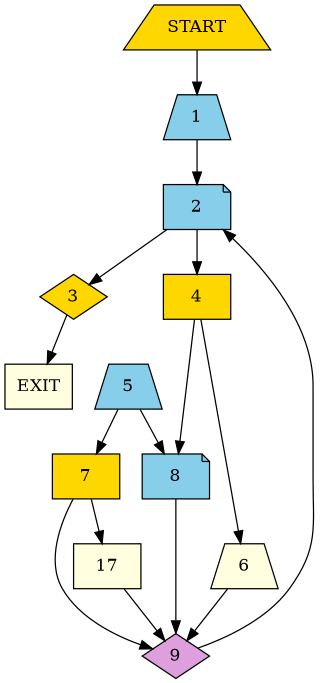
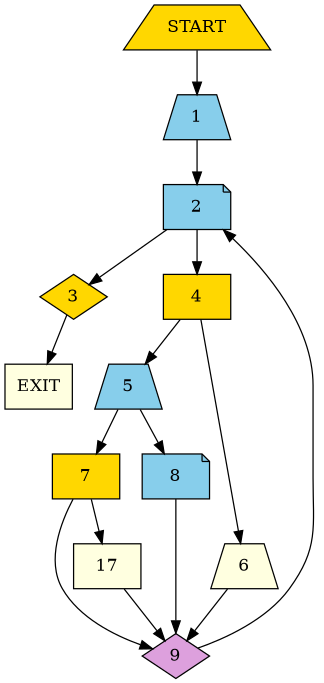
(187, 380) -> (167, 337)
